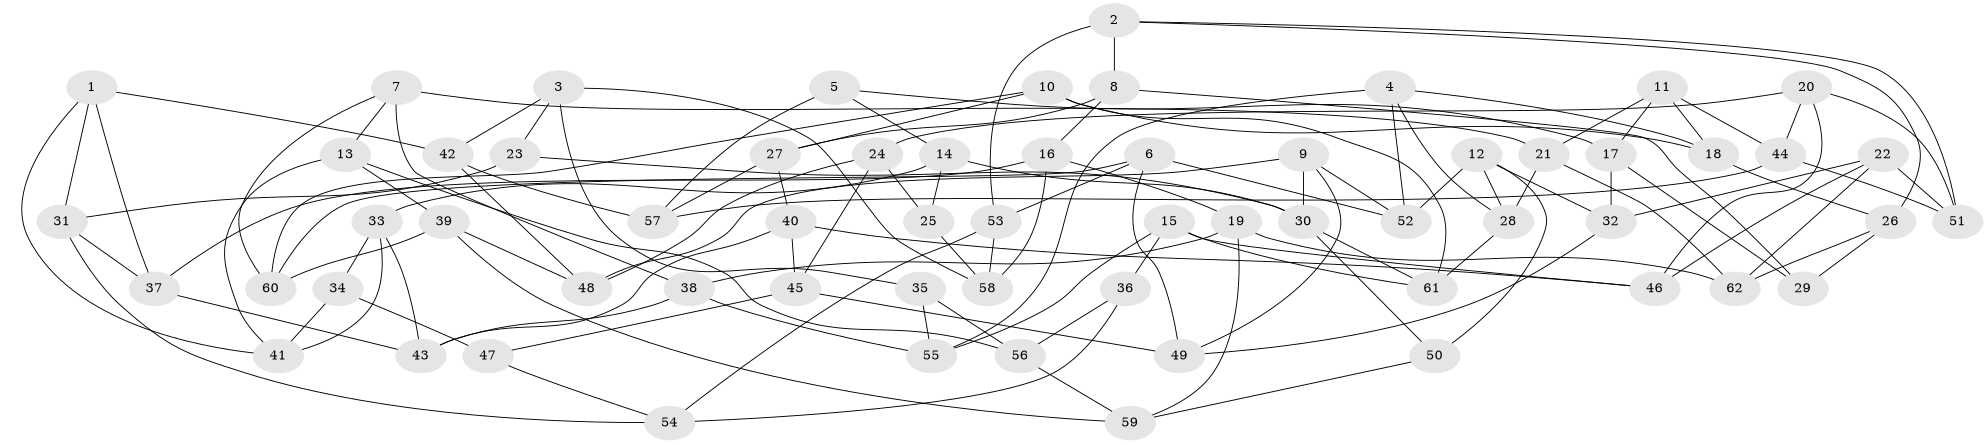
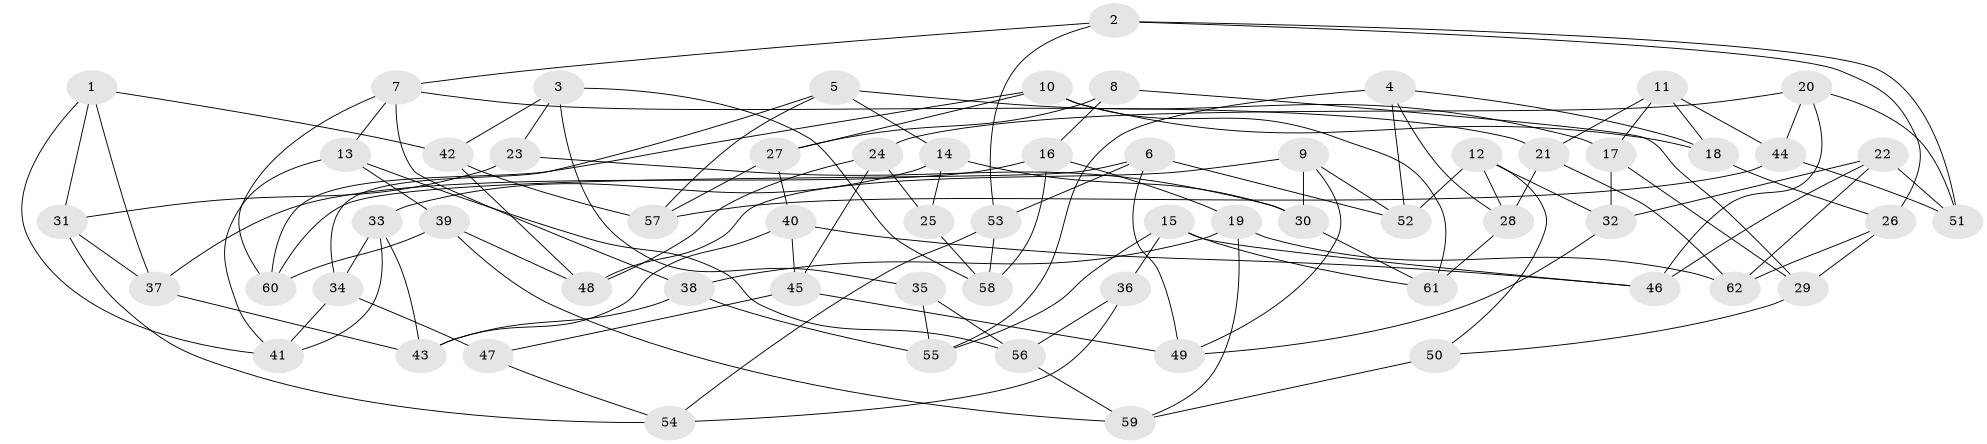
(1114, 54) -> (755, 49)
none -> (627, 152)
(1369, 289) -> (1624, 337)
